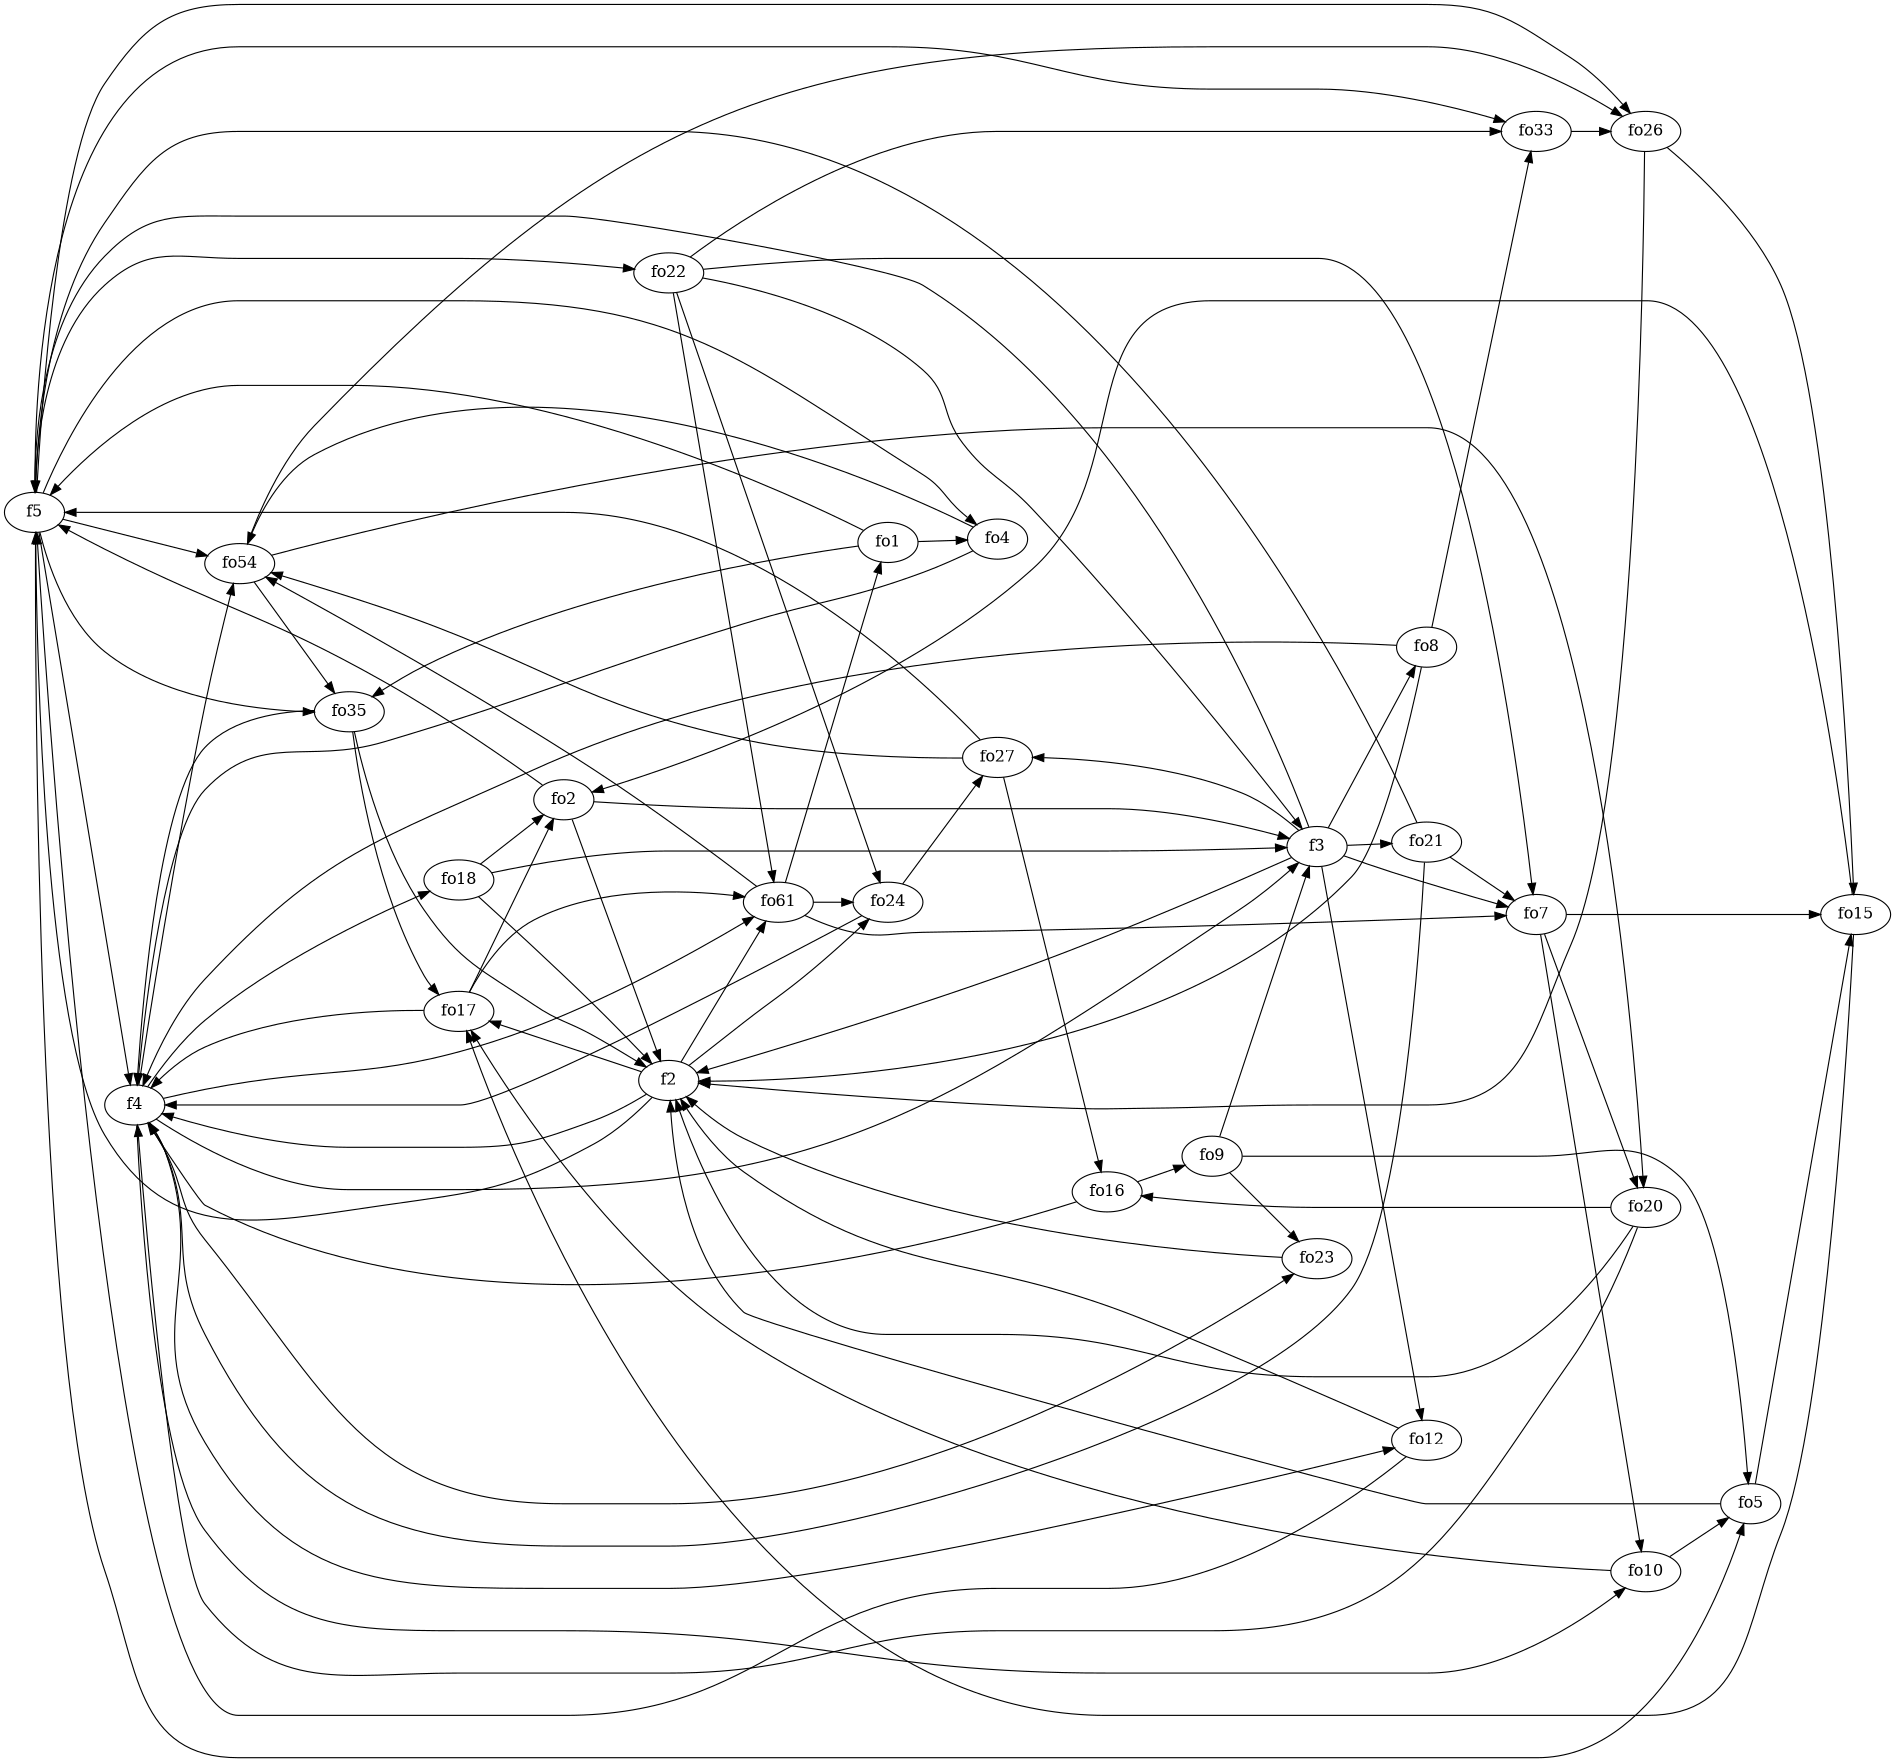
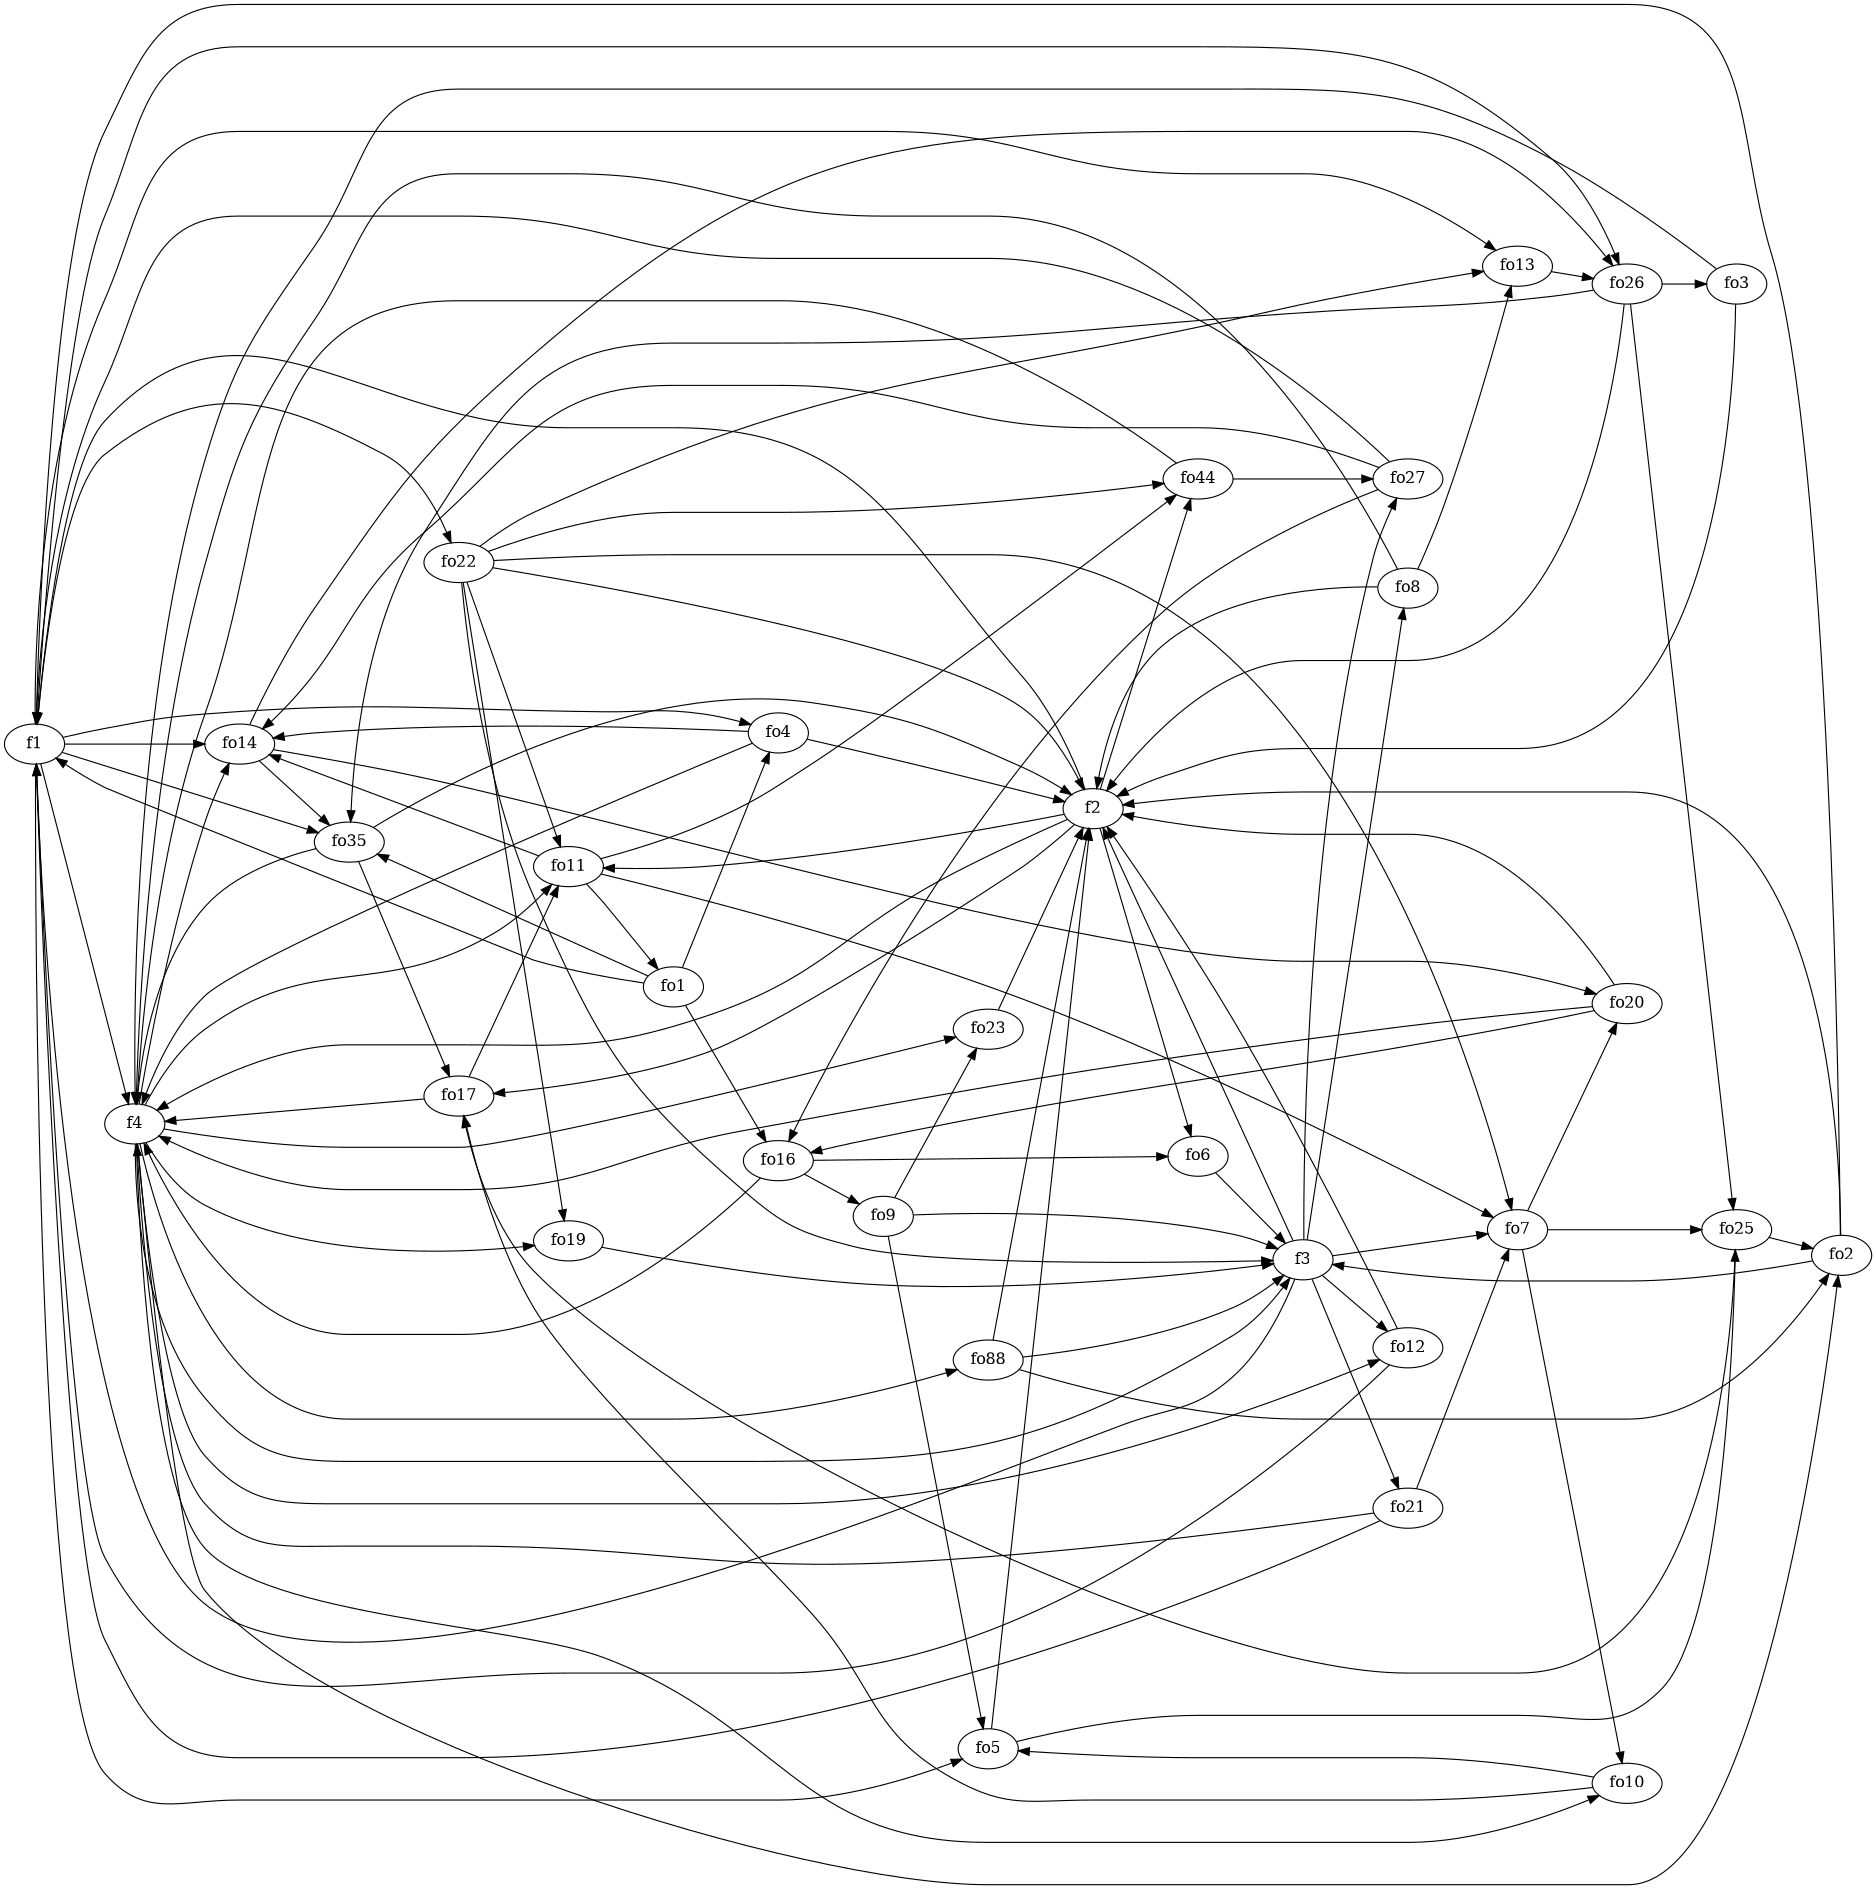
(1536, 131) -> (1518, 266)
none -> (1737, 284)
none -> (823, 343)
(35, 512) -> (35, 744)
(240, 564) -> (240, 744)
none -> (807, 631)
none -> (931, 768)
(459, 880) -> (988, 1360)
(778, 902) -> (569, 867)
(888, 902) -> (1198, 479)
(509, 911) -> (985, 1884)
(1856, 915) -> (1737, 1230)
none -> (723, 1069)
none -> (1198, 1156)
none -> (569, 1241)
